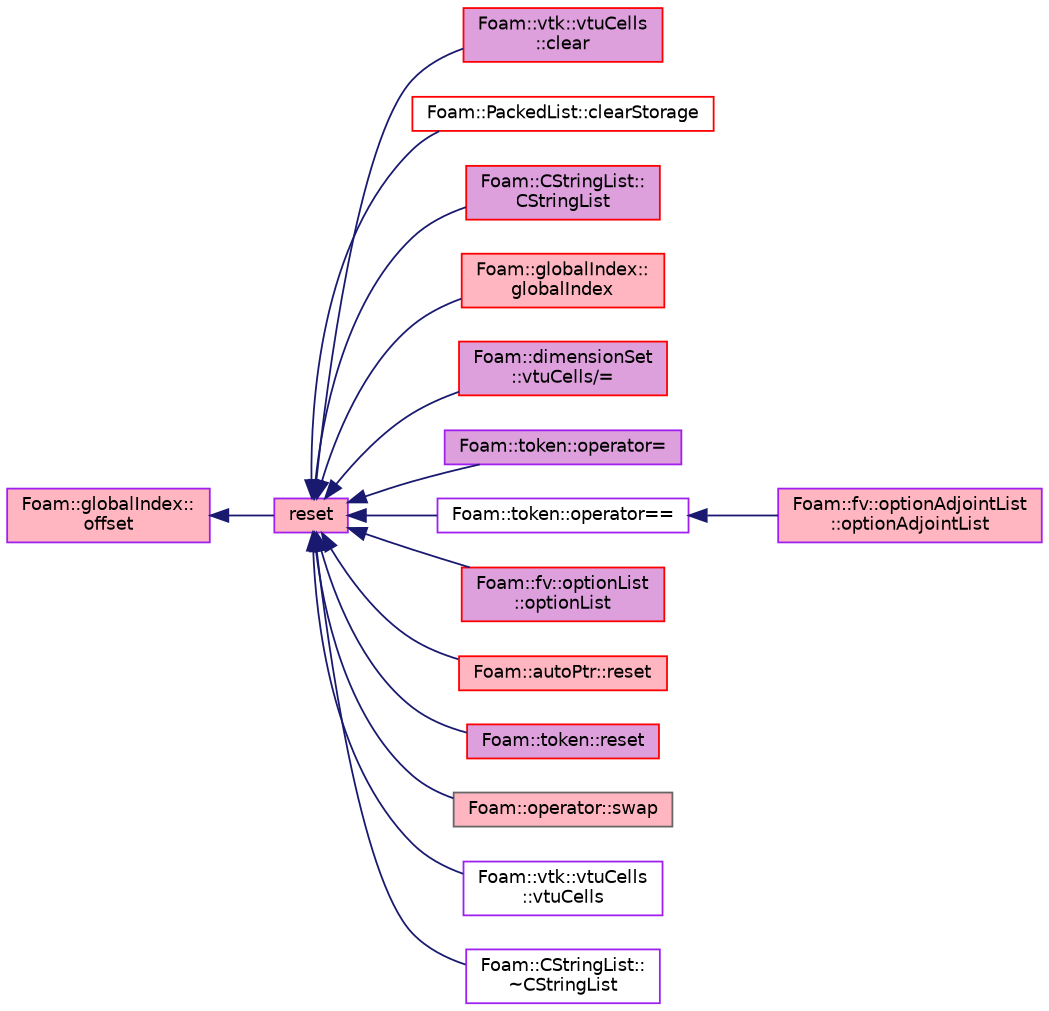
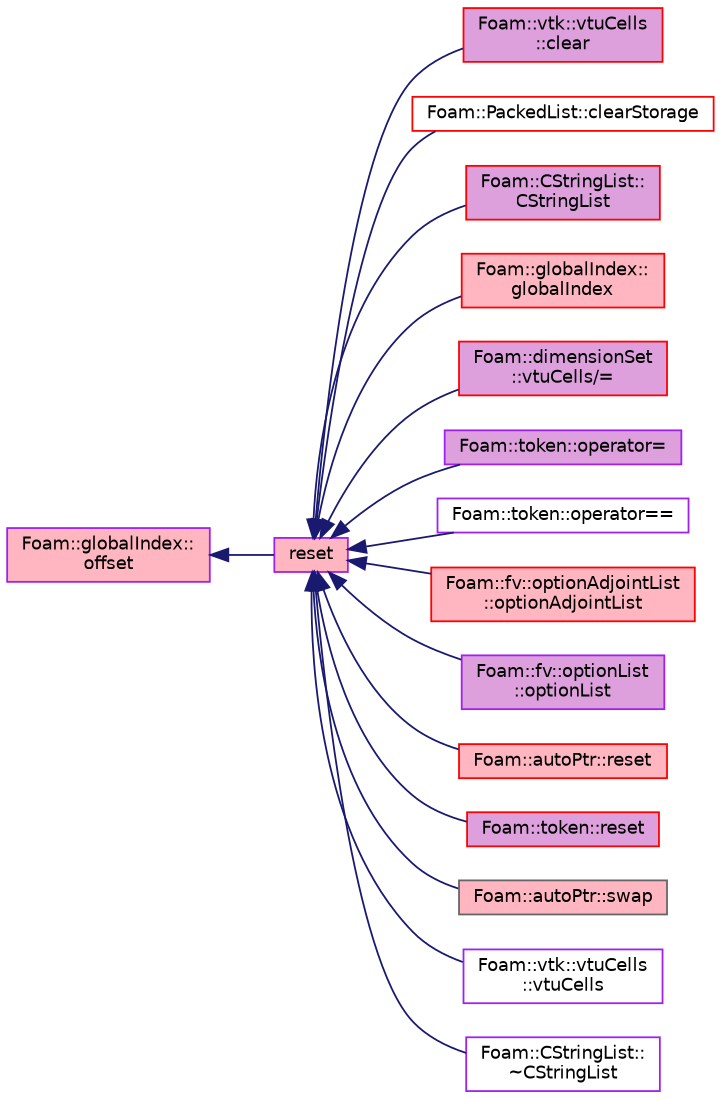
(743, 516) -> (399, 569)
(910, 516) -> (563, 594)
(563, 594) -> (563, 682)
(563, 810) -> (563, 897)
